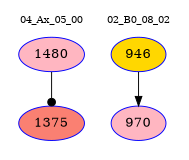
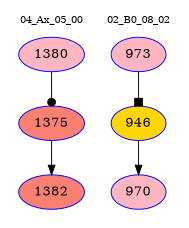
(52, 54) -> (52, 54)
none -> (139, 54)
none -> (52, 192)
